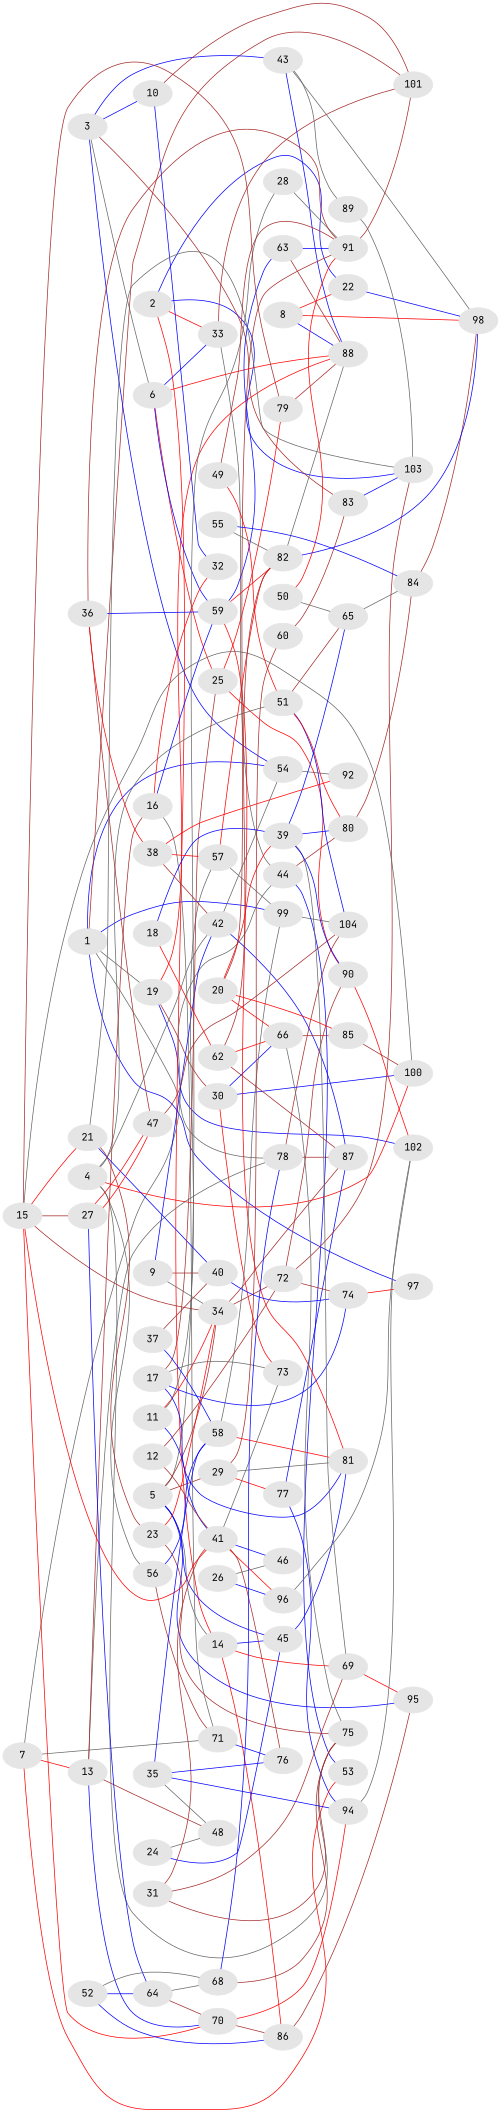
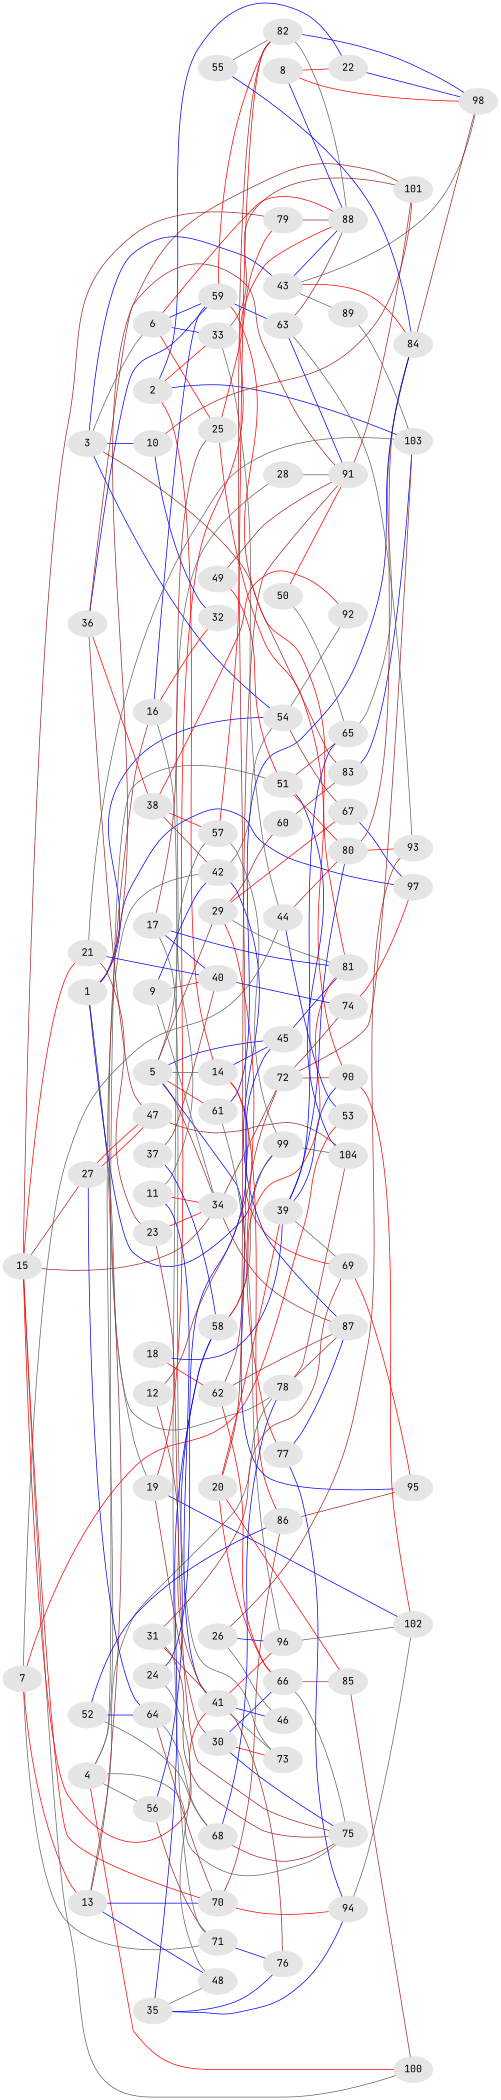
none -> (362, 292)
none -> (348, 812)
none -> (413, 848)
(308, 1086) -> (280, 1791)
none -> (218, 1112)
(283, 1401) -> (187, 954)
(152, 1803) -> (153, 1942)
